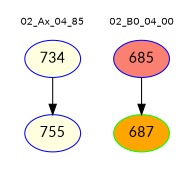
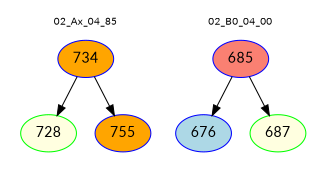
(53, 59) -> (86, 59)
none -> (49, 133)
(53, 133) -> (123, 133)
(142, 133) -> (278, 133)
none -> (204, 133)
